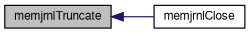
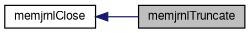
(139, 17) -> (123, 17)
